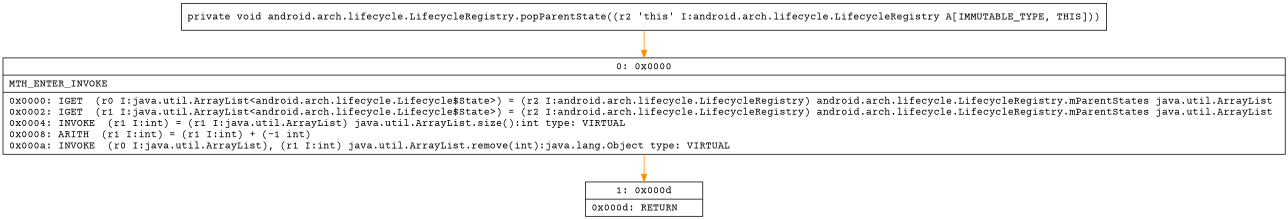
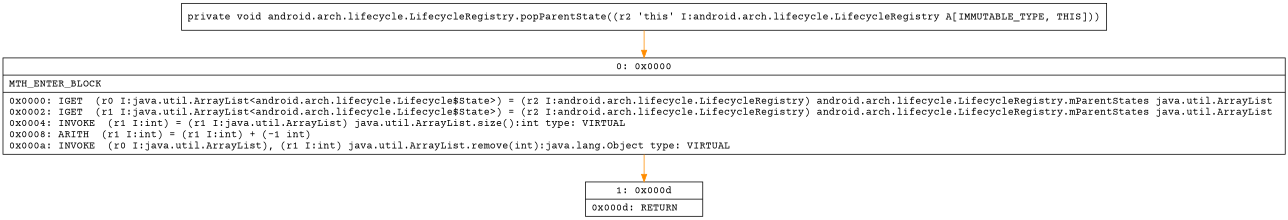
(59, 83) -> (55, 83)
